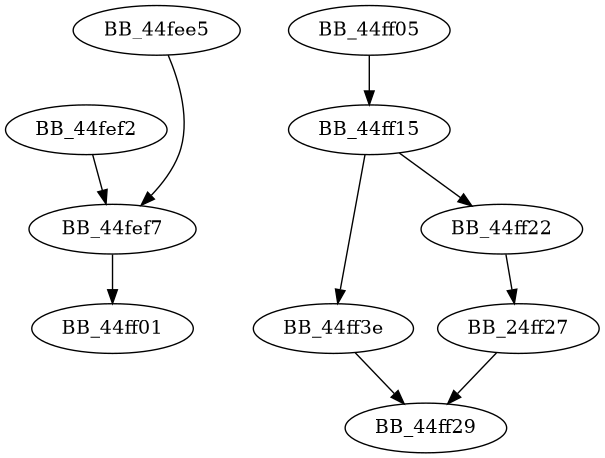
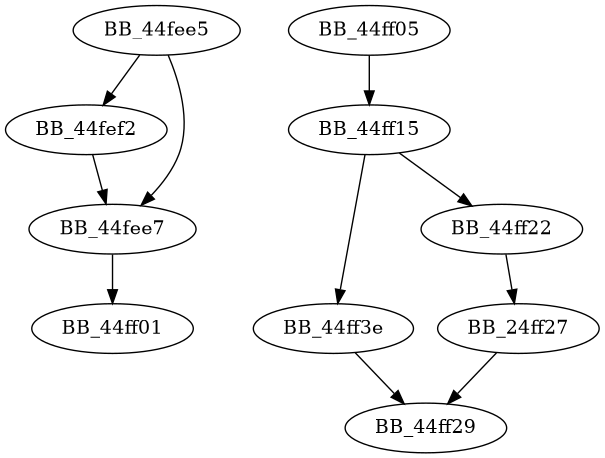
none -> (126, 75)
(113, 229) -> (113, 229)
